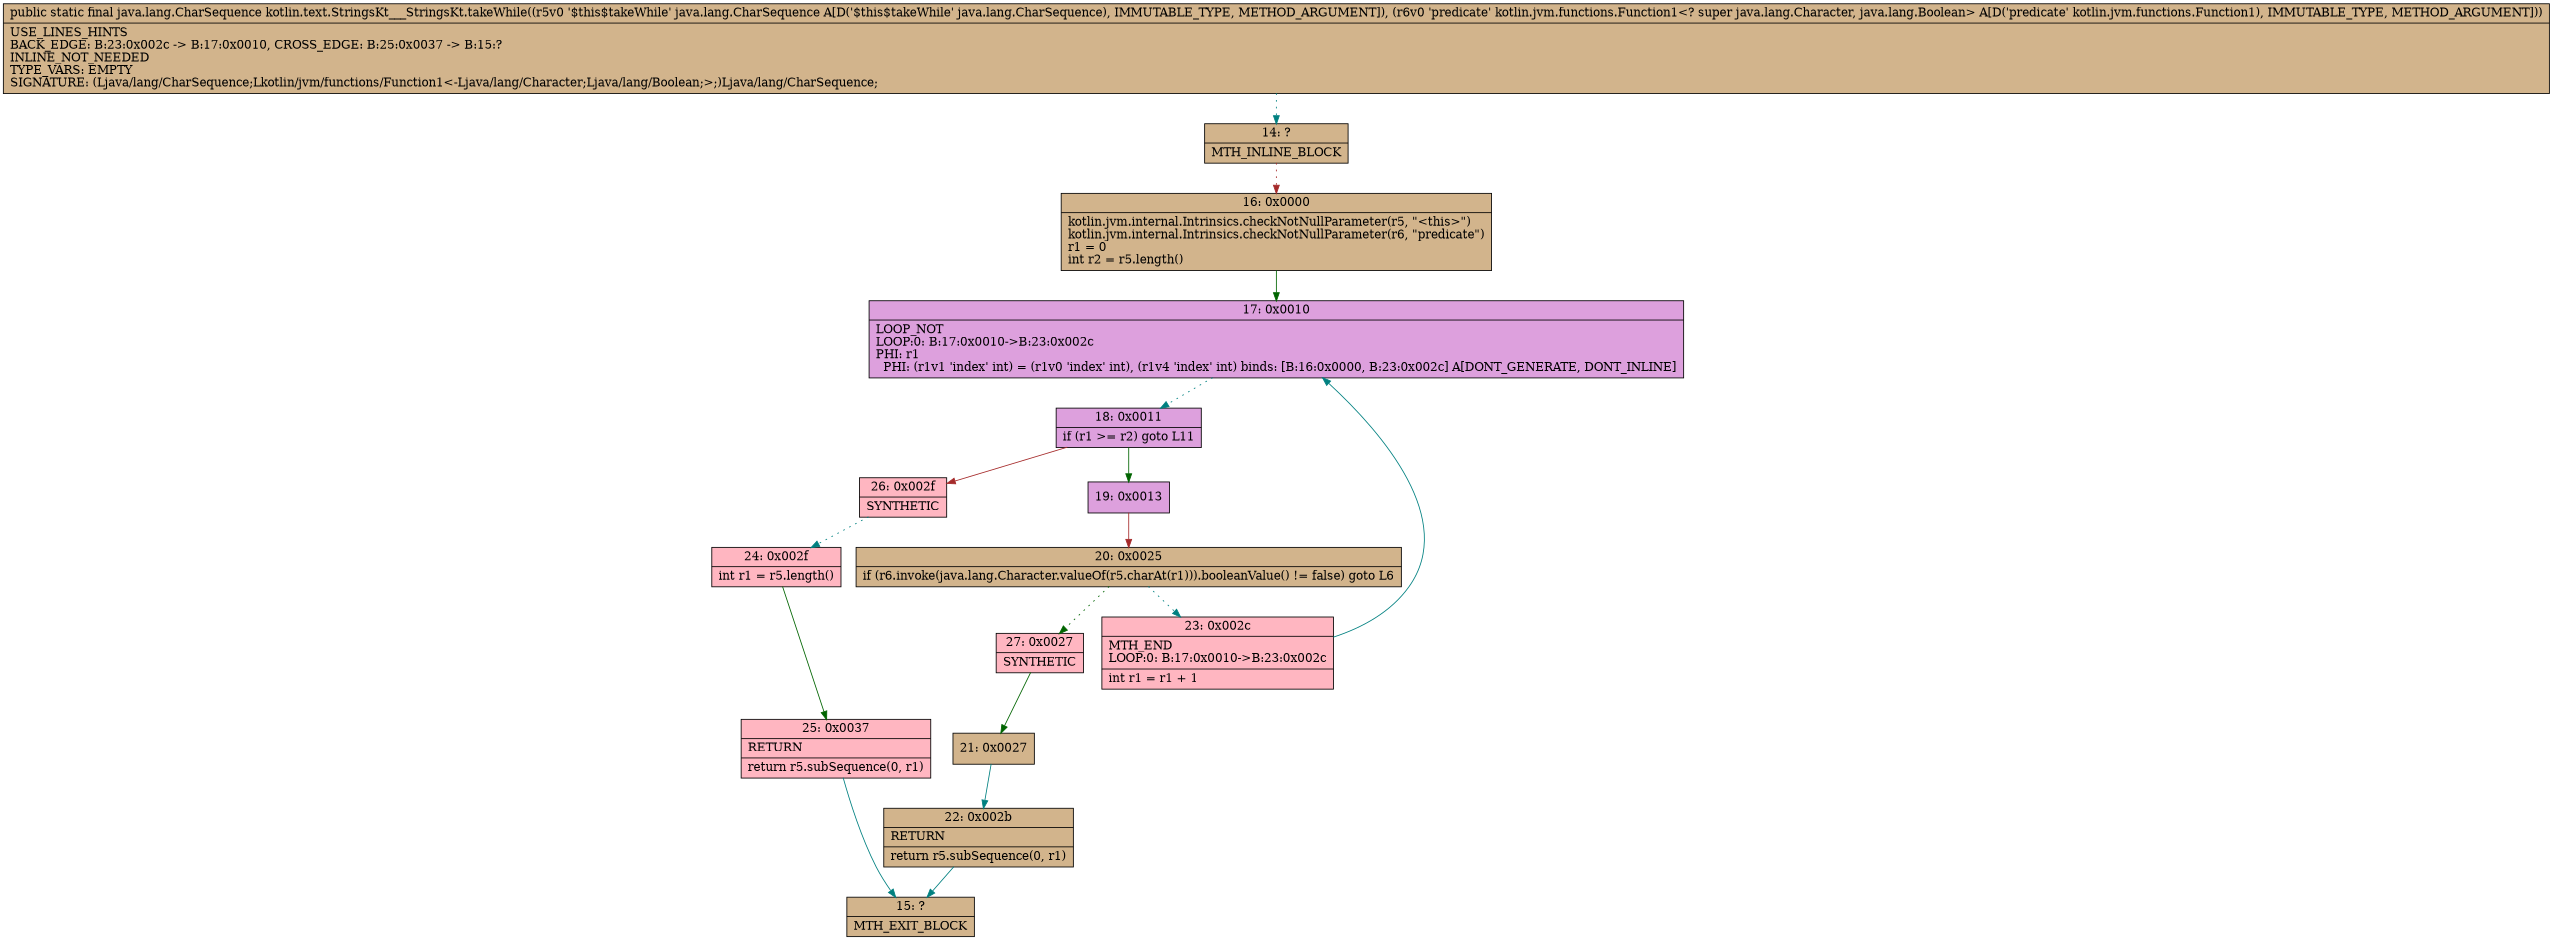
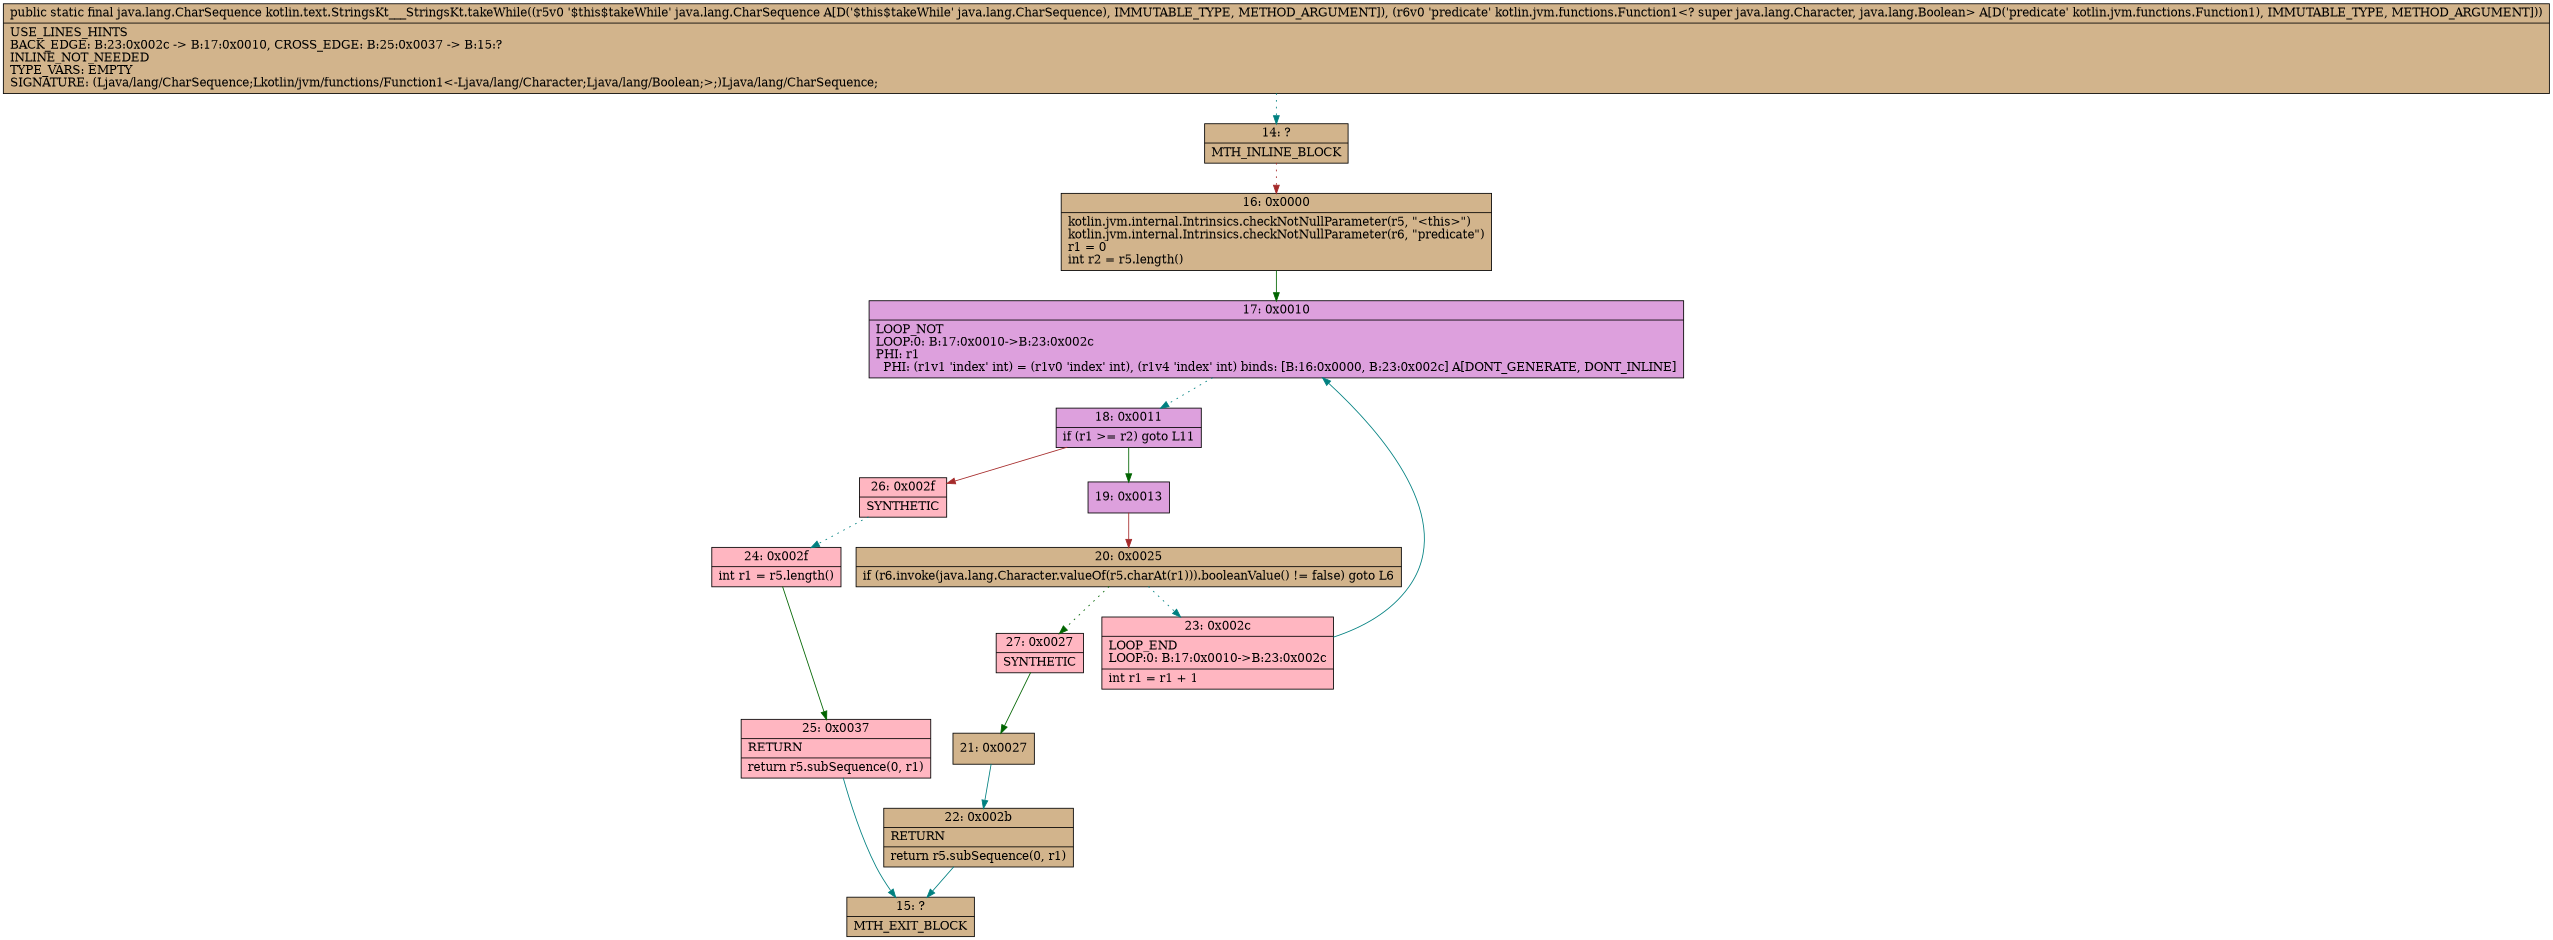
(1140, 646) -> (1143, 646)
